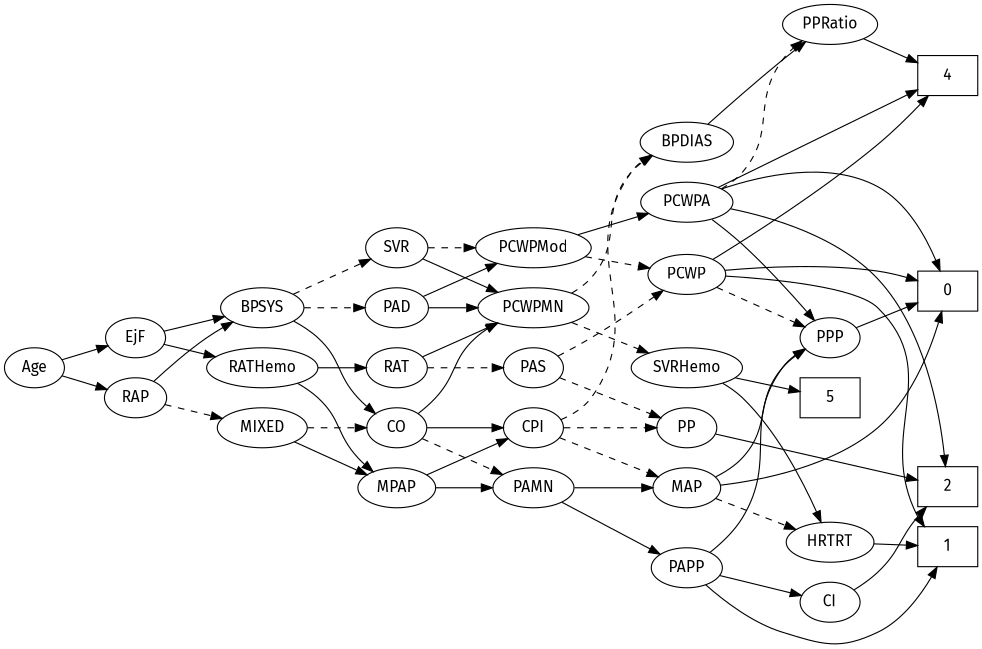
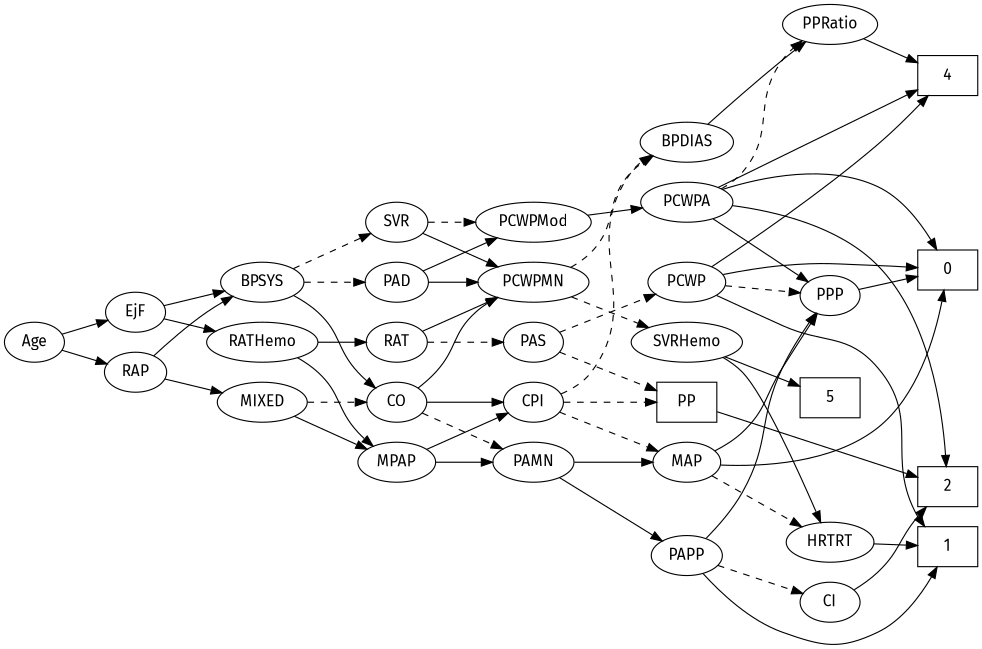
(616, 262) -> none
(188, 410) -> (188, 385)
(687, 428) -> (687, 402)
(755, 584) -> (755, 578)
